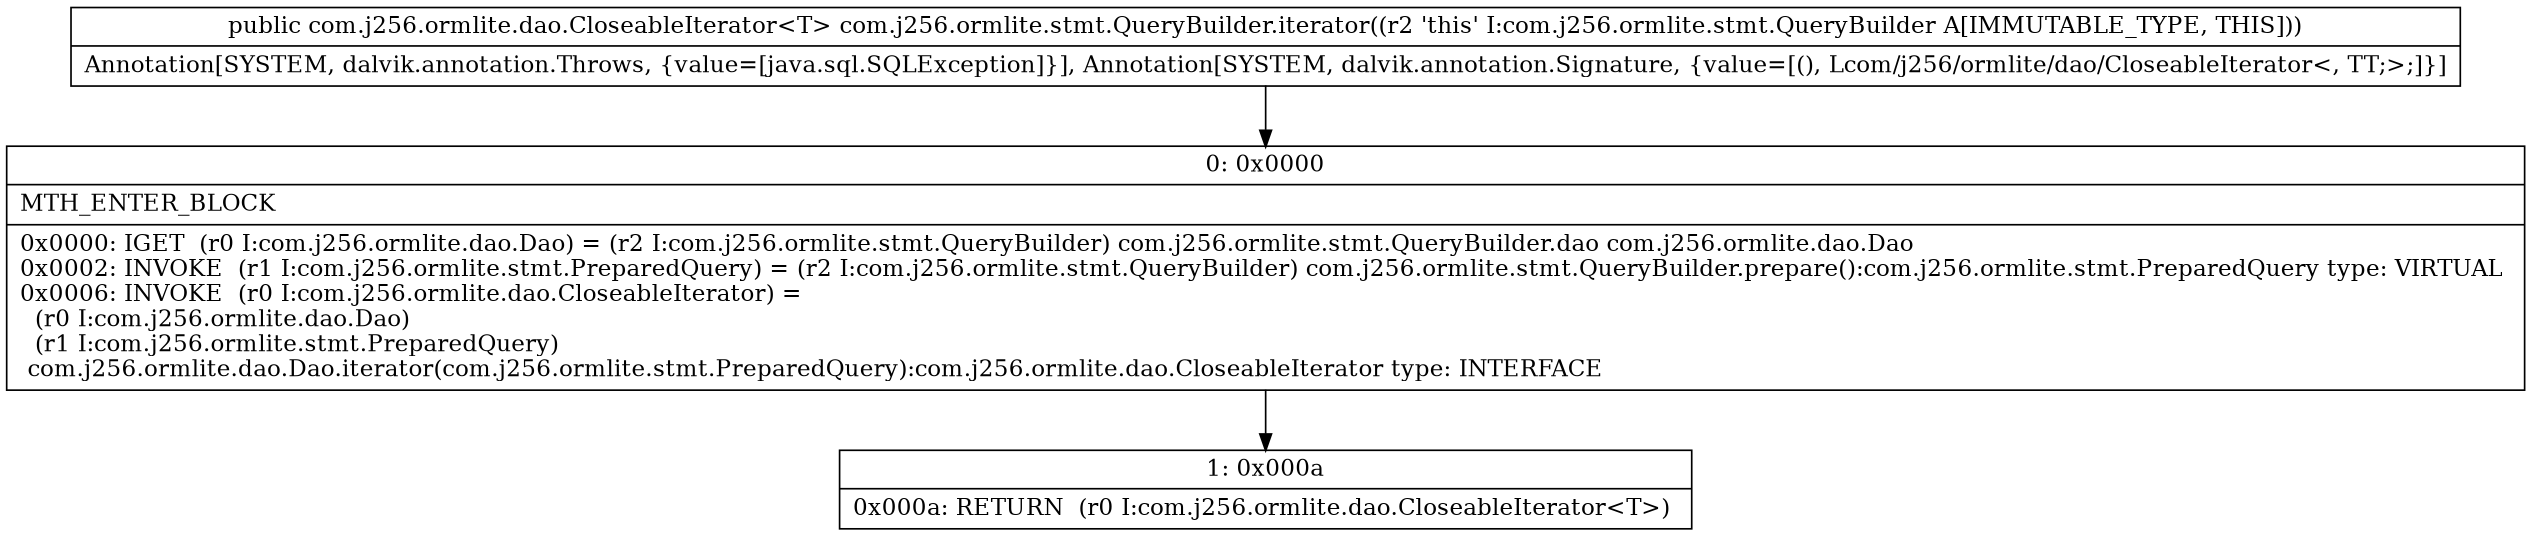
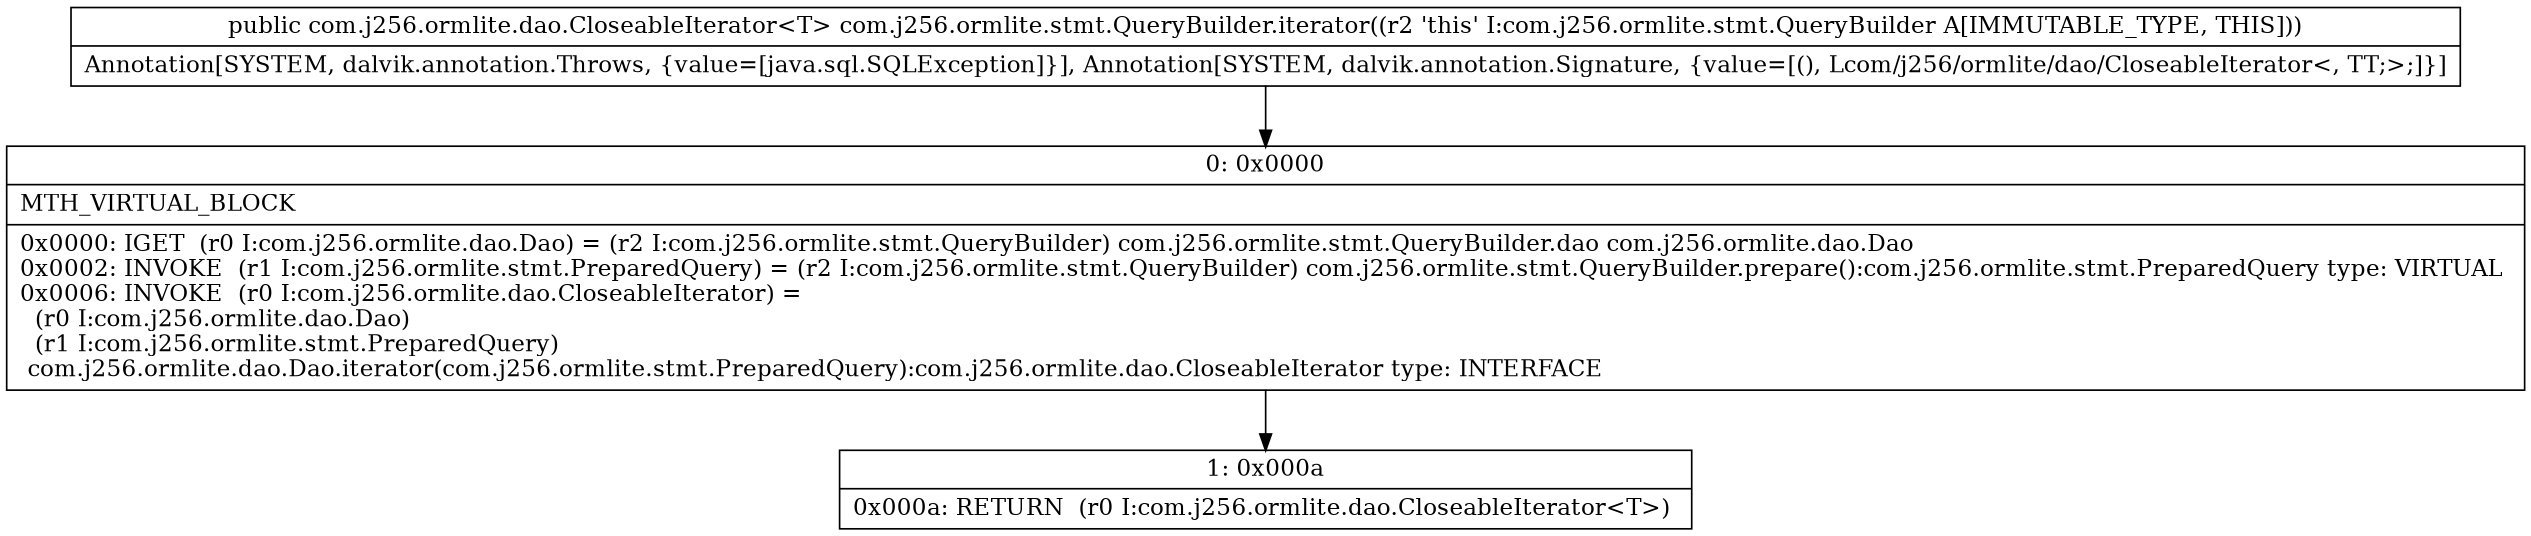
(149, 204) -> (159, 204)
